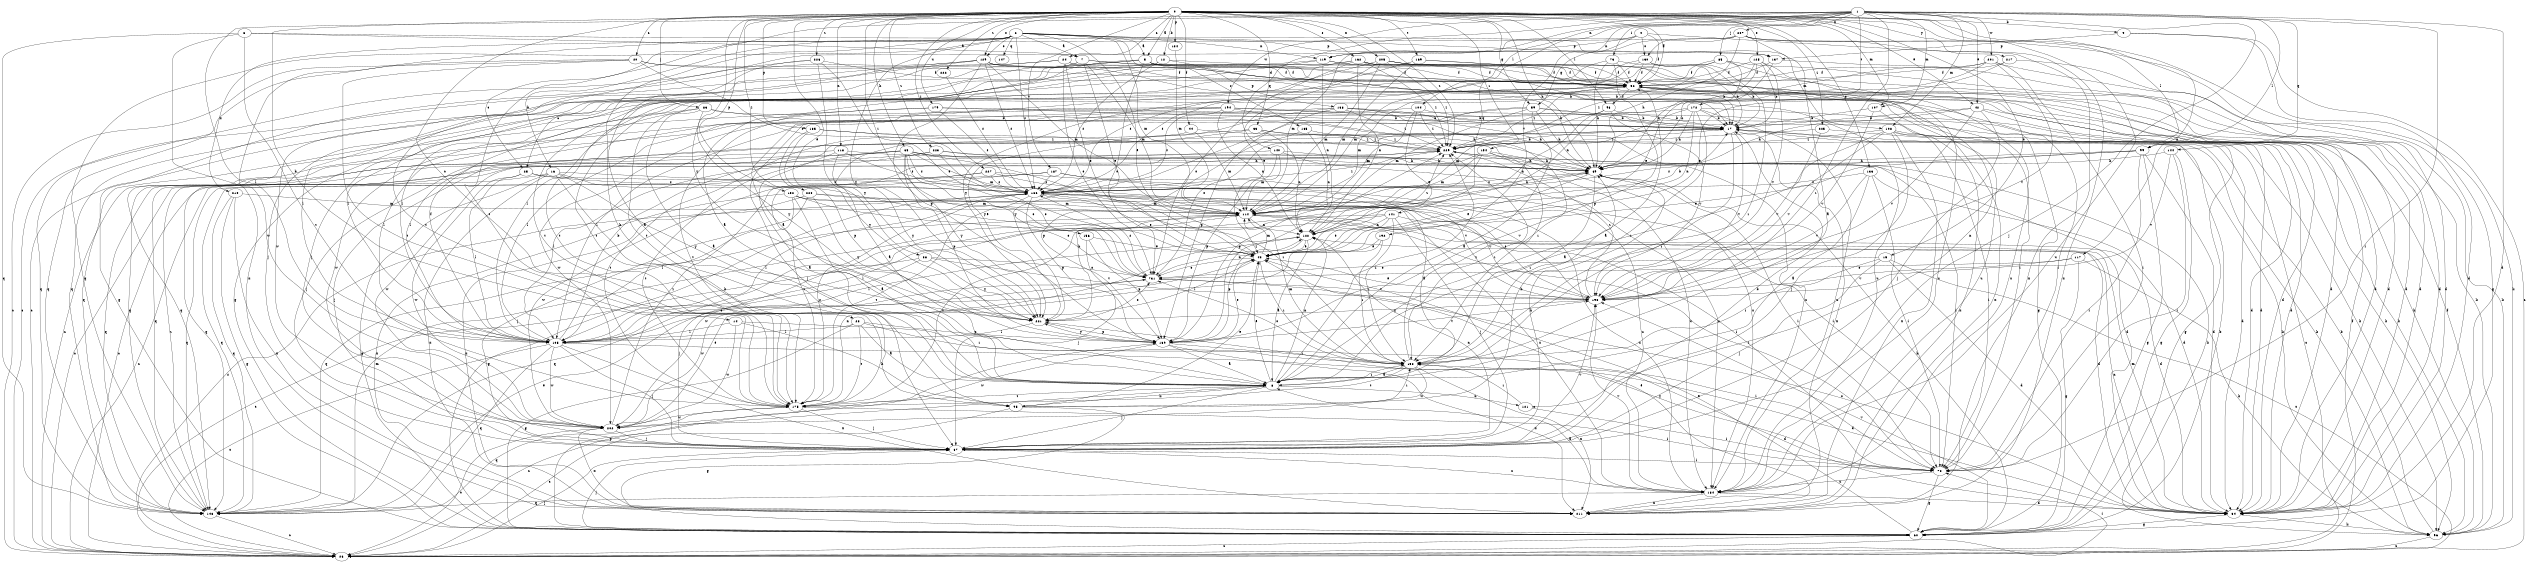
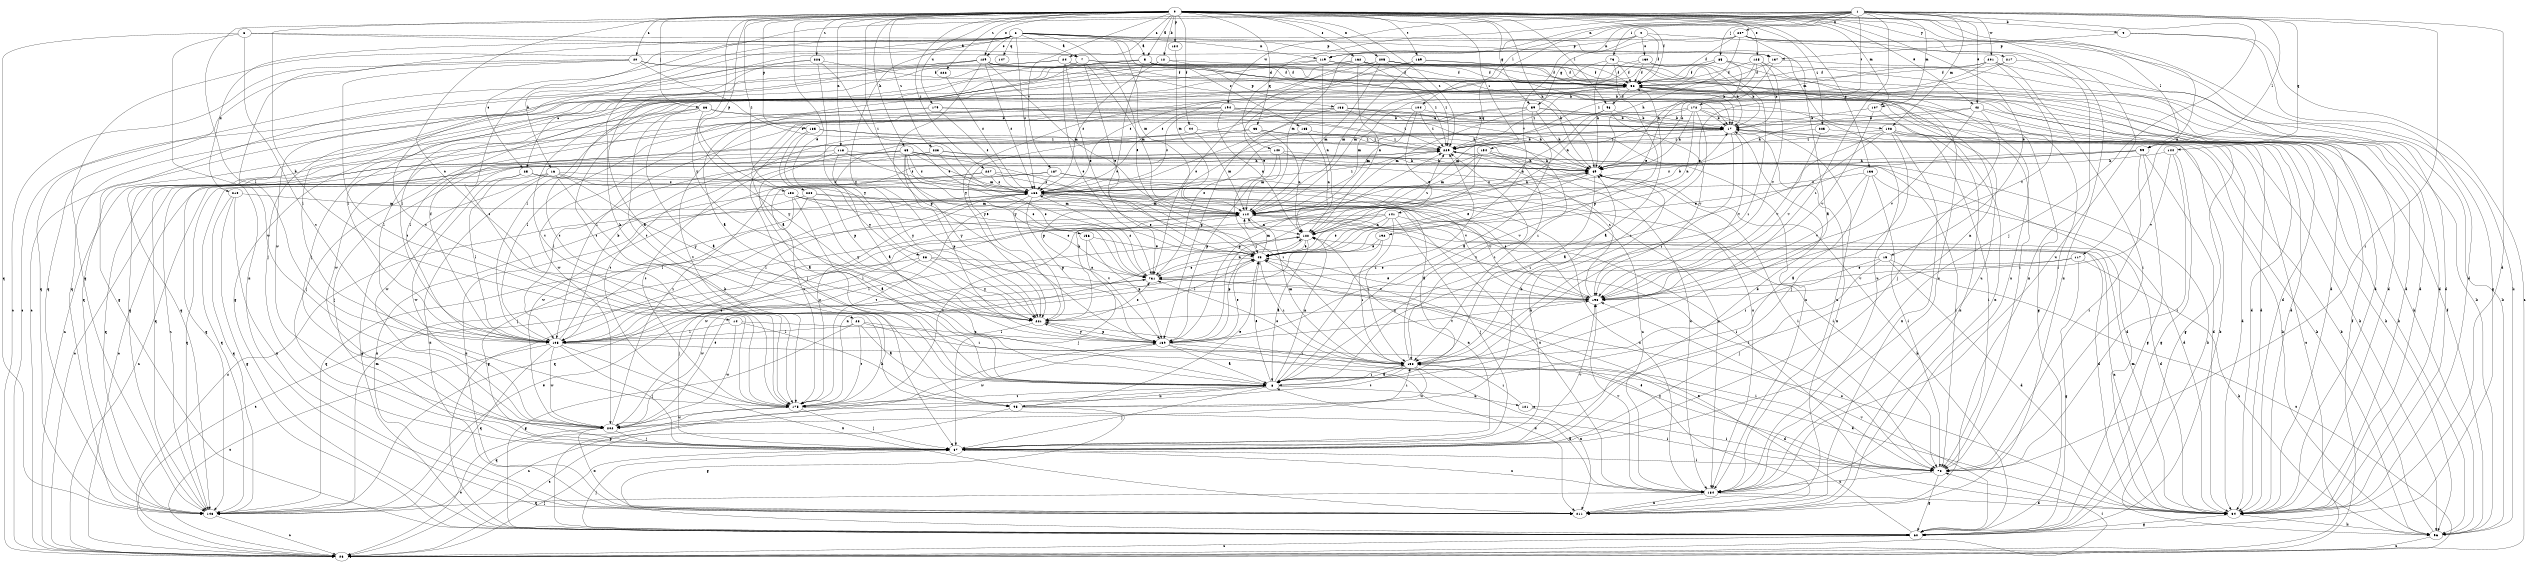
(1690, 39) -> (1688, 67)
